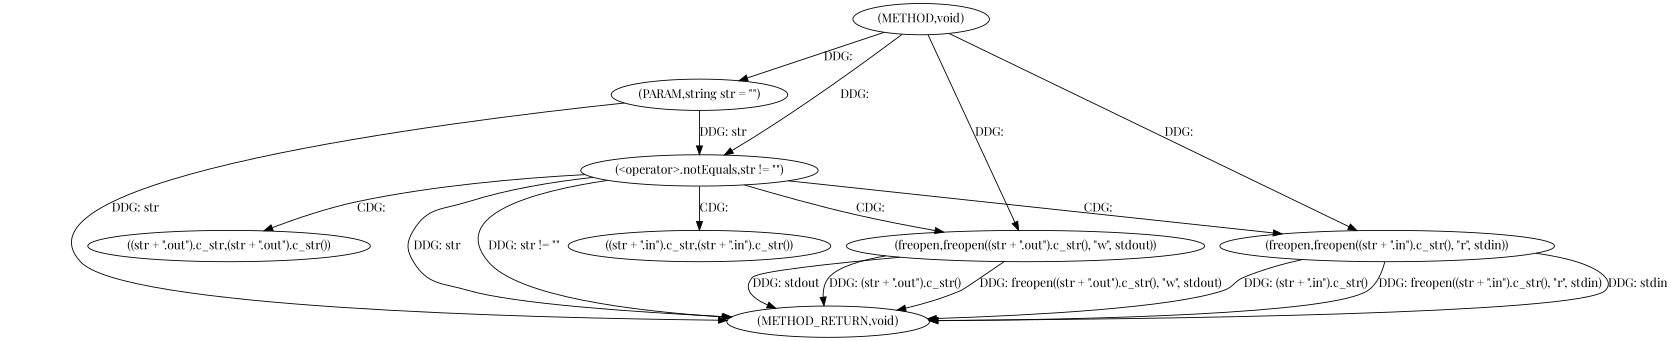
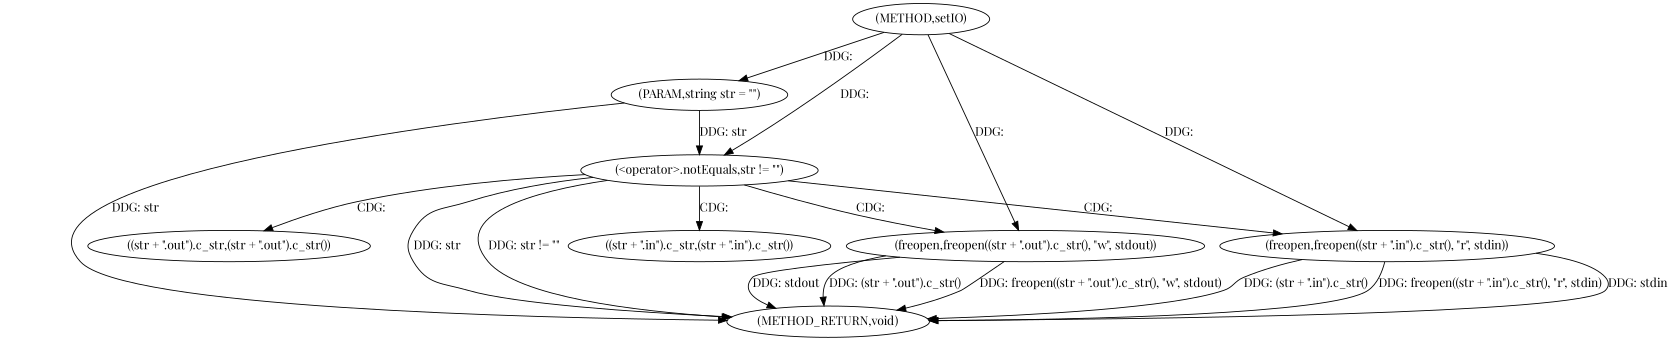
(921, 19) -> (921, 19)
